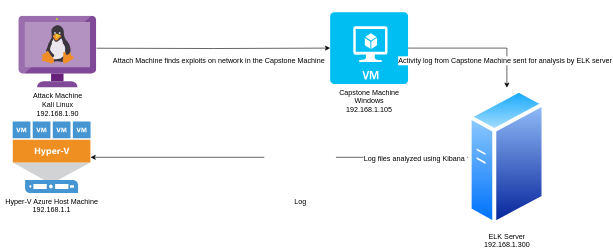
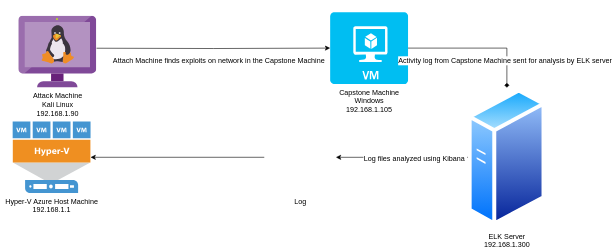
(507, 82) -> (507, 82)
(339, 158) -> (341, 158)
